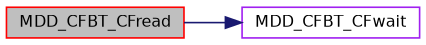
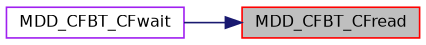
(205, 23) -> (205, 23)
